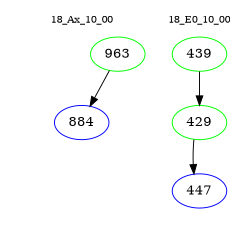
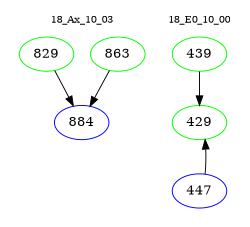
(82, 20) -> (82, 20)
none -> (47, 54)
(118, 54) -> (118, 54)
(193, 152) -> (206, 162)
